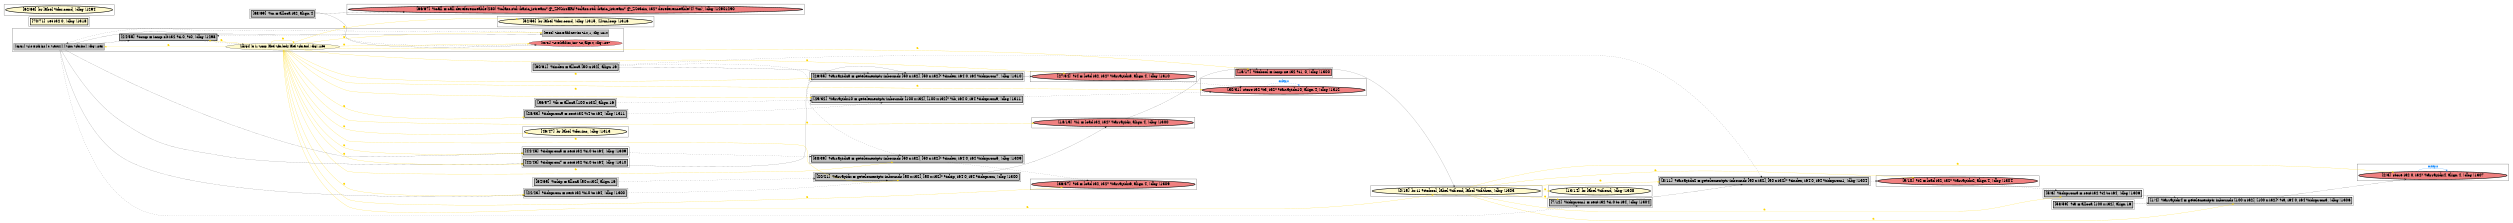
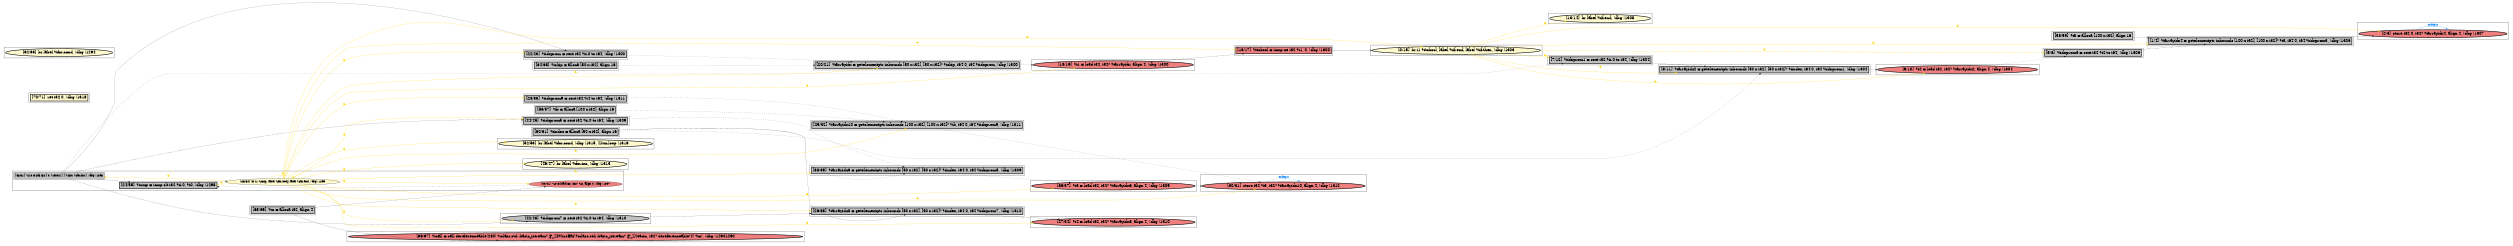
(576, 33) -> none
(1198, 83) -> (1198, 186)
(576, 163) -> (576, 218)
